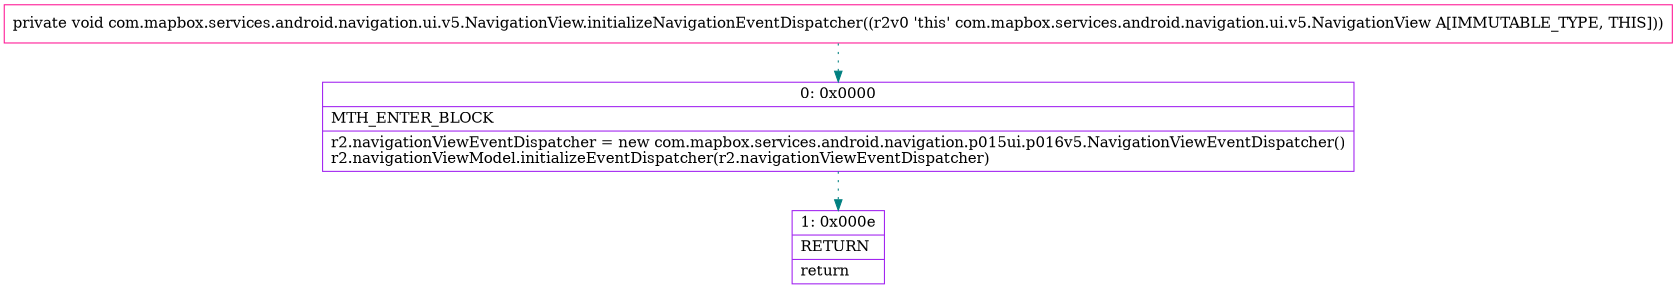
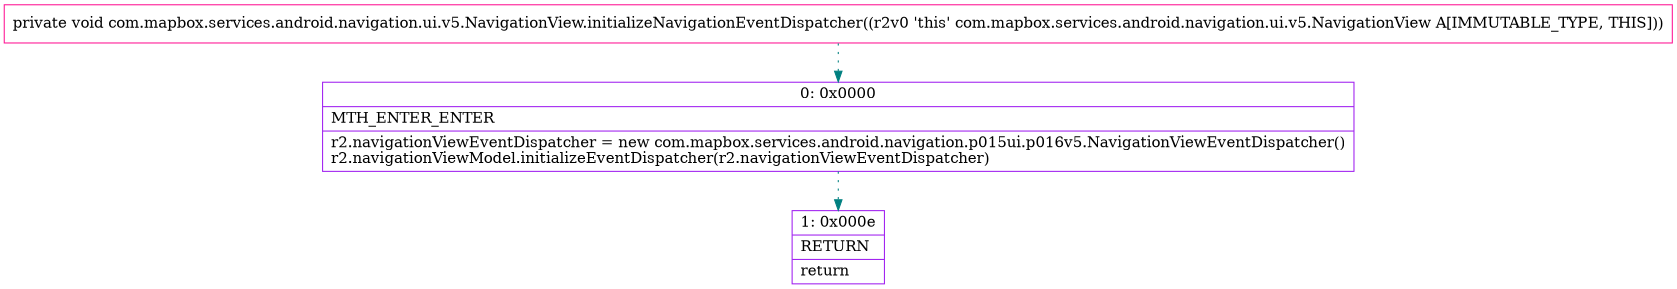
(413, 118) -> (413, 118)
